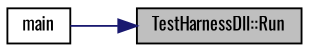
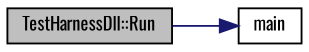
(94, 26) -> (196, 26)
